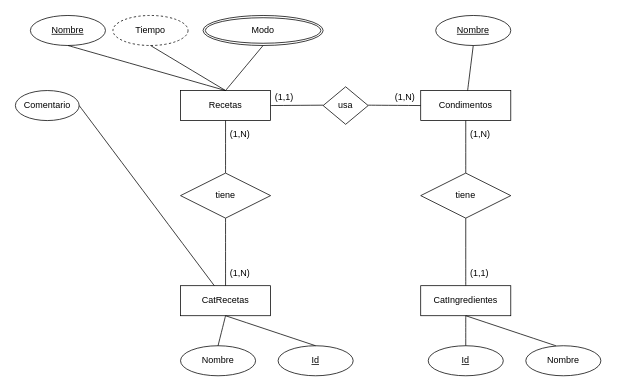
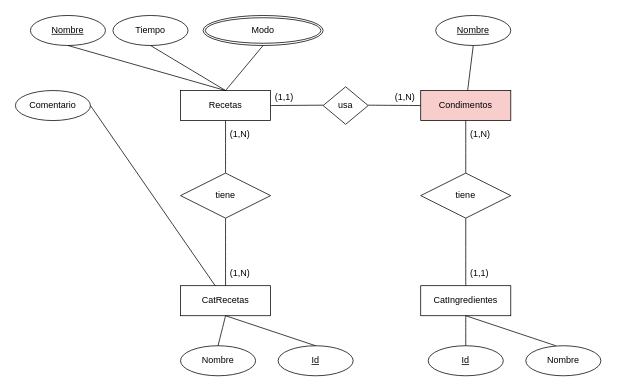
(150, 30) -> (150, 30)
(47, 105) -> (53, 105)
(465, 105) -> (465, 105)
